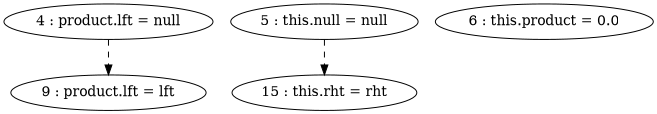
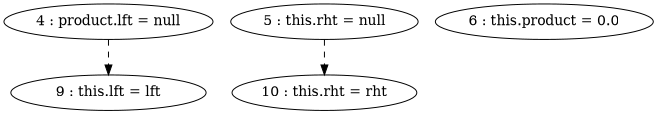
(324, 22) -> (324, 22)
(108, 93) -> (108, 93)
(324, 93) -> (324, 93)
